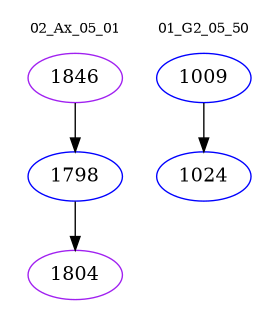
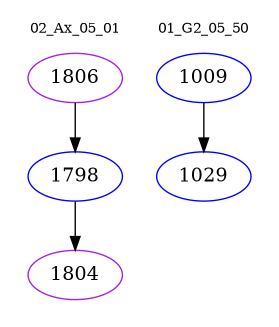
(75, 78) -> (75, 78)
(204, 176) -> (204, 176)
